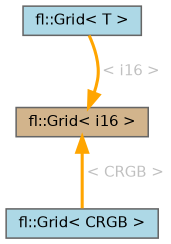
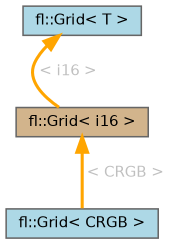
(98, 64) -> (34, 79)
